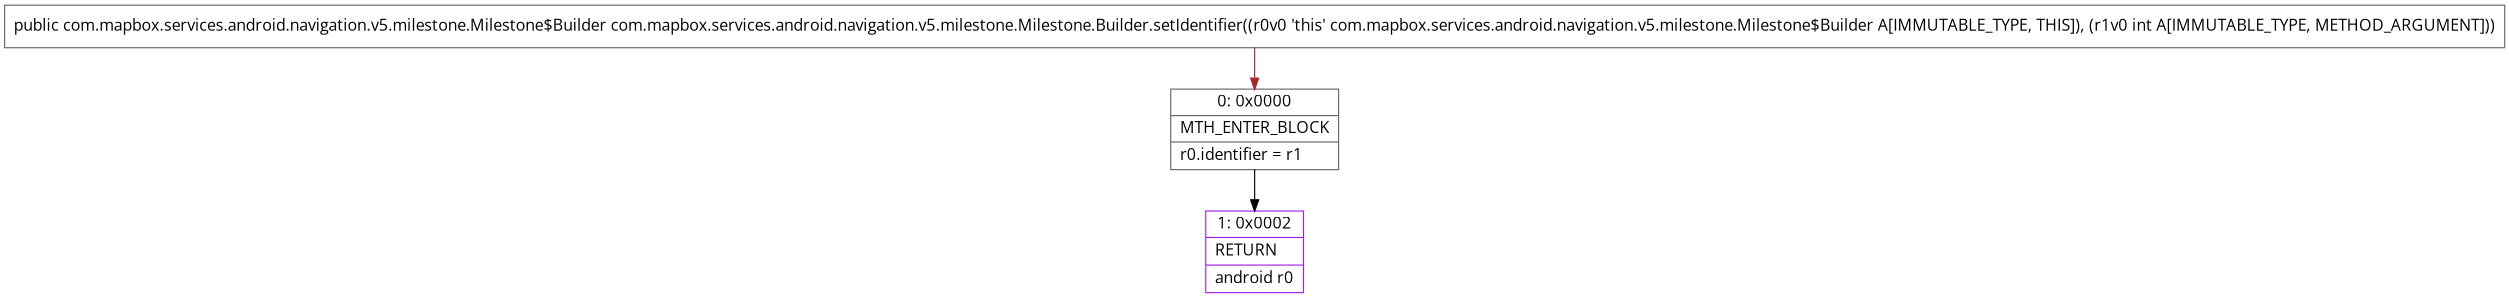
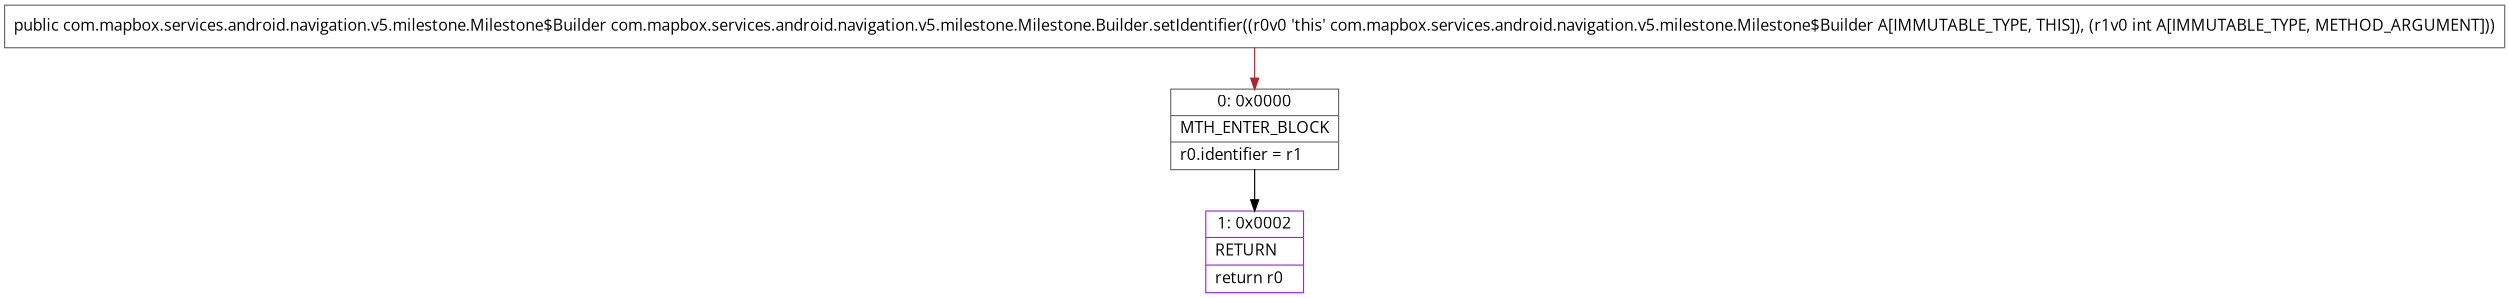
(1255, 278) -> (1249, 278)
